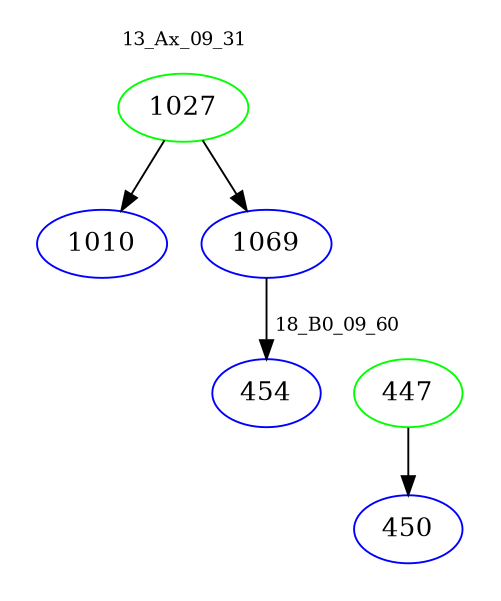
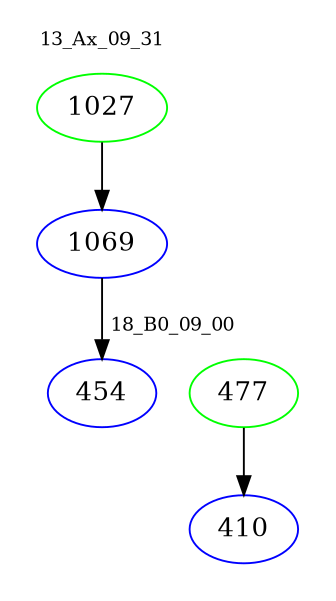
(102, 244) -> none
(337, 326) -> (173, 326)
(408, 393) -> (244, 393)
(408, 529) -> (244, 529)
